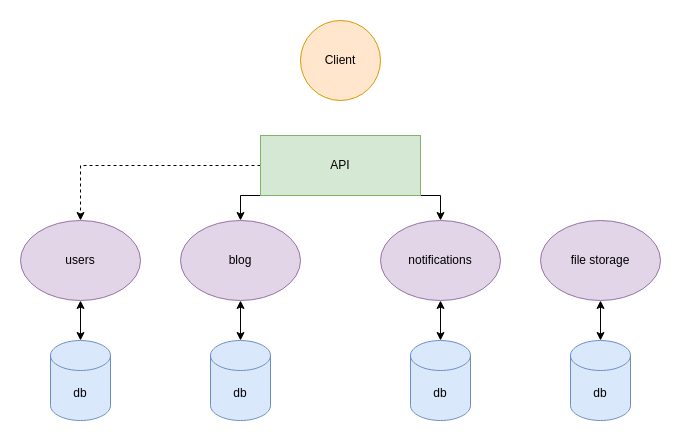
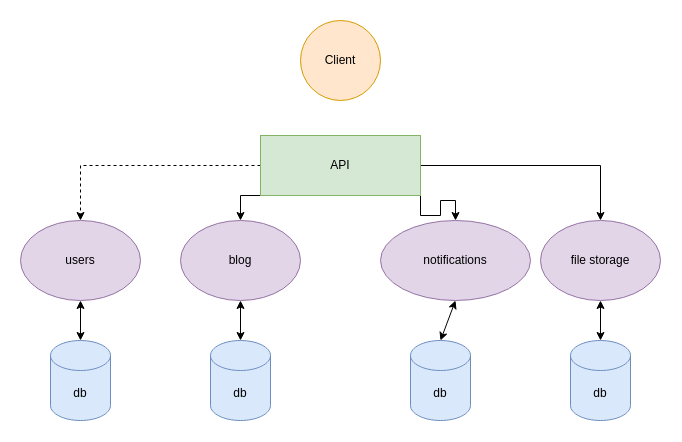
none -> (535, 166)
(441, 261) -> (456, 261)
